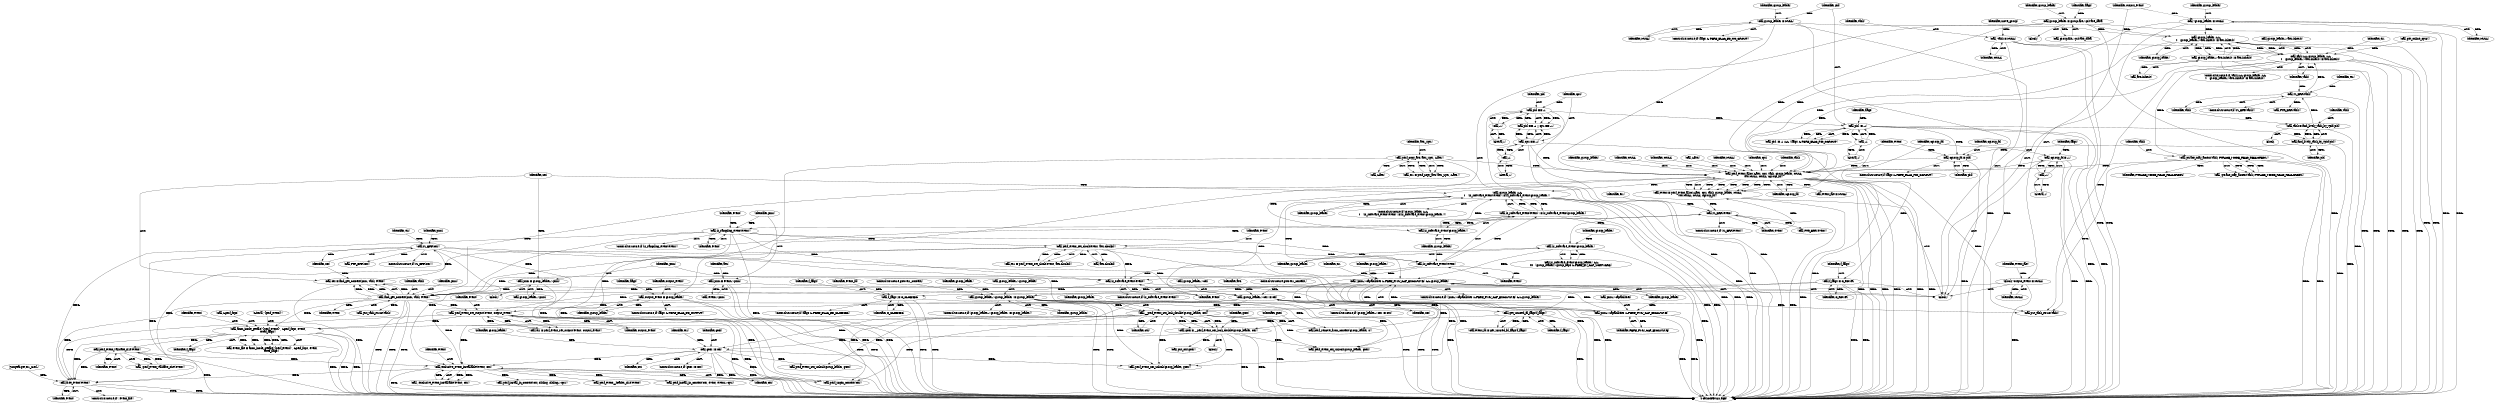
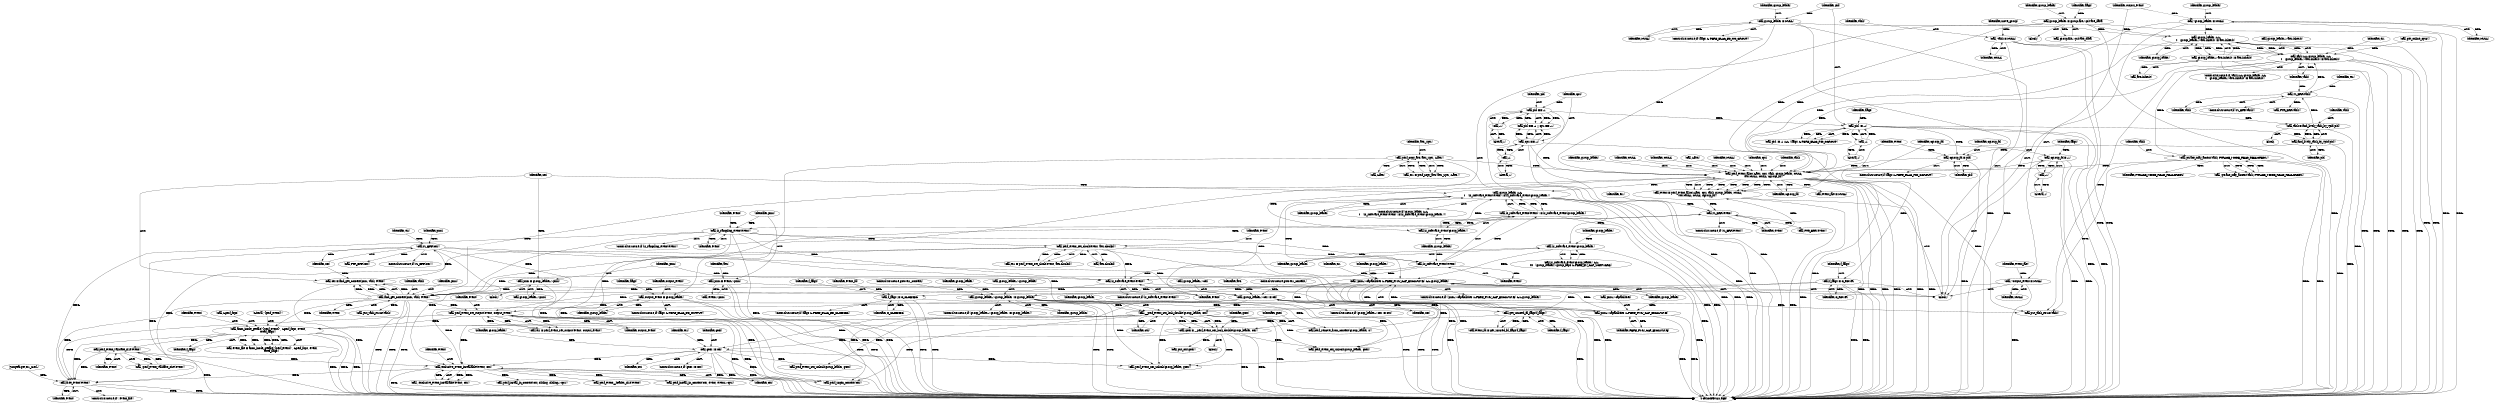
(2023, 282) -> (2023, 282)
(159, 359) -> (159, 359)
